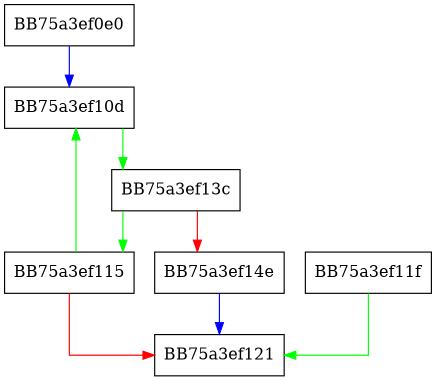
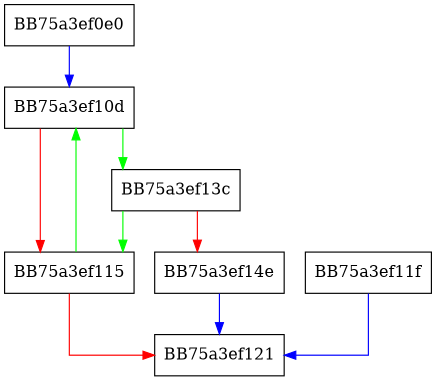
none -> (40, 185)
(363, 355) -> (363, 355)
